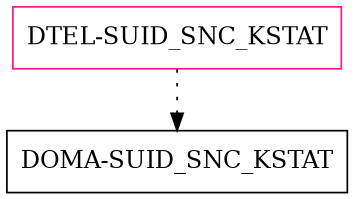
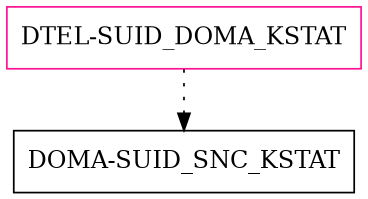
(177, 38) -> (184, 38)
